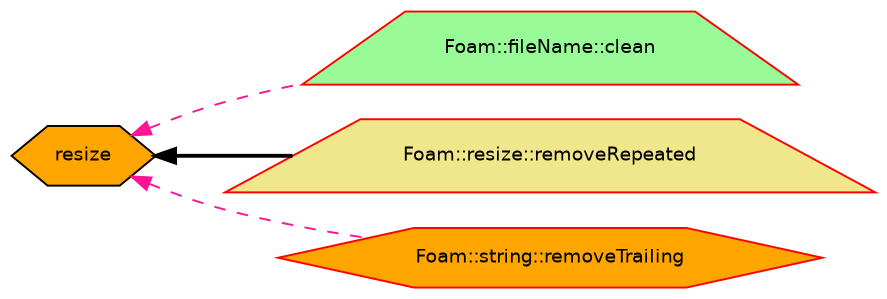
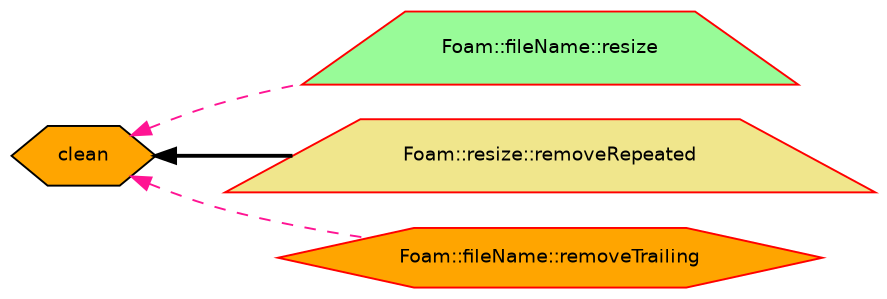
(550, 48) -> (550, 48)
(84, 156) -> (84, 156)
(550, 258) -> (550, 258)
